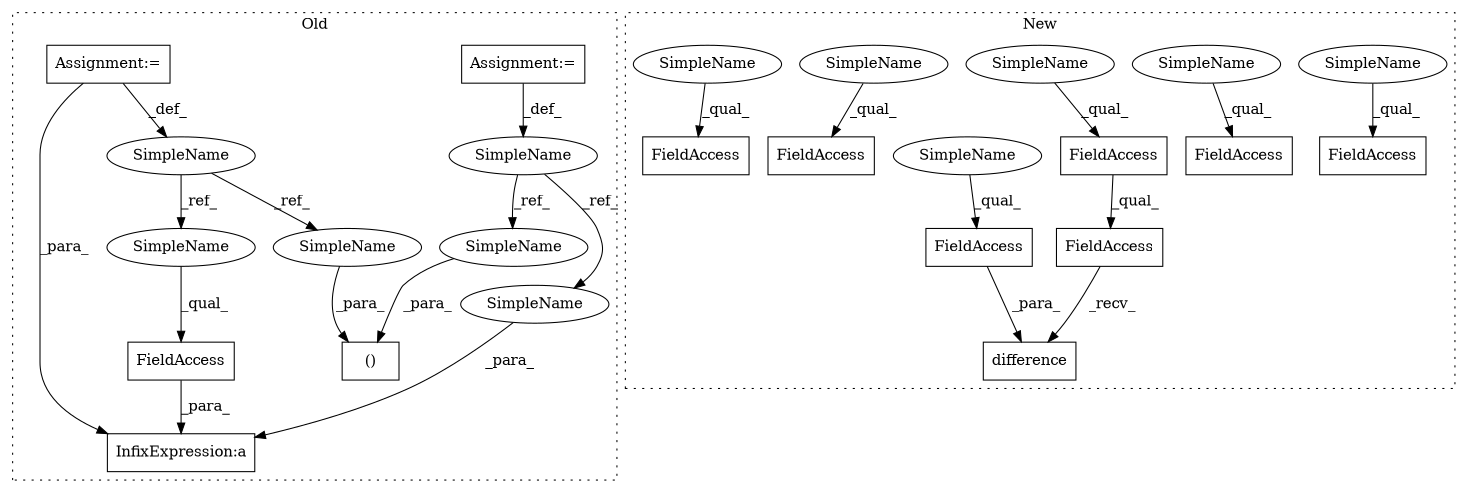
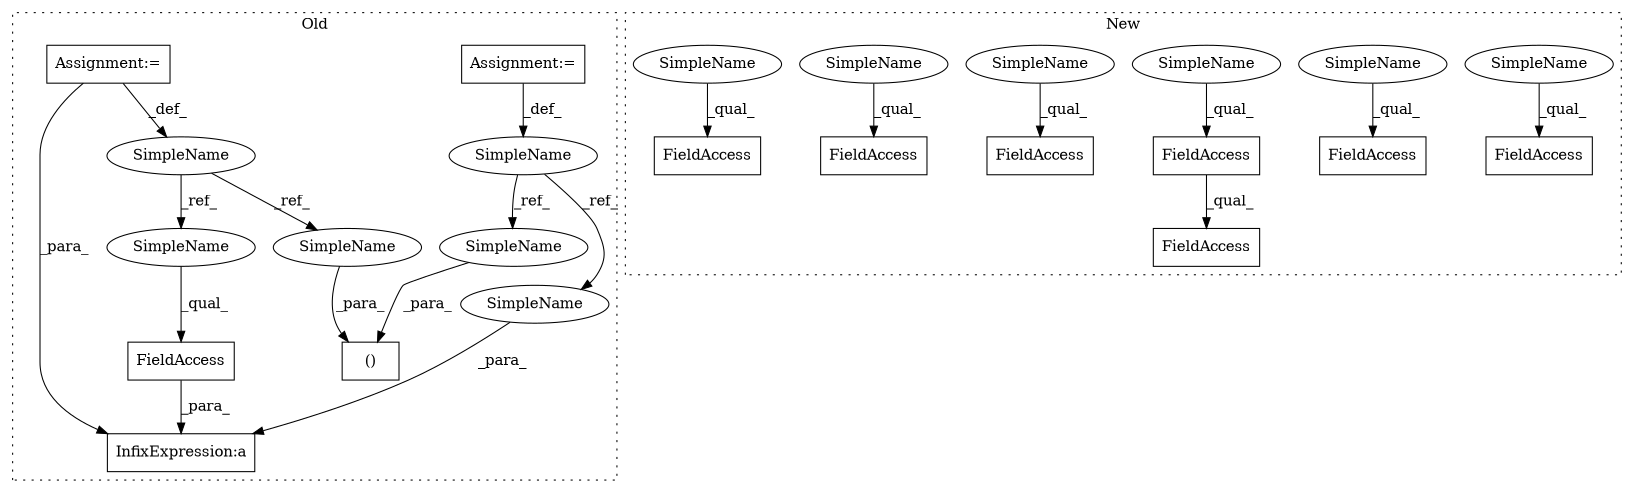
(1030, 361) -> none
